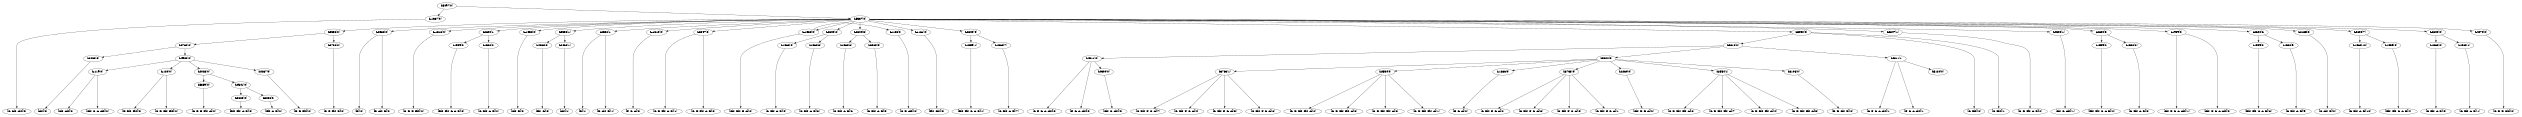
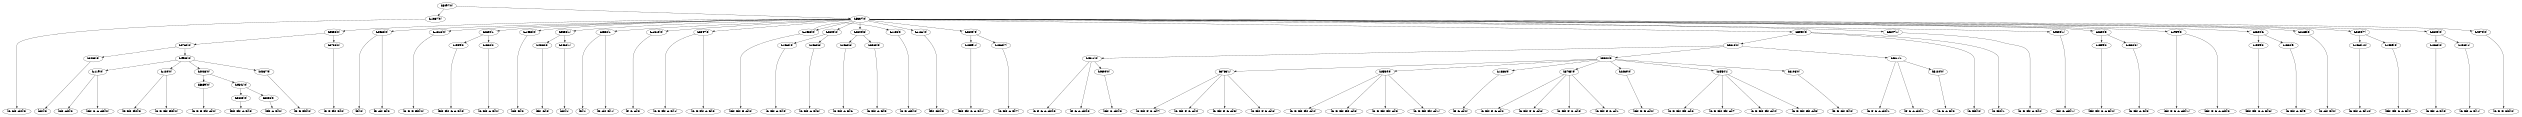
none -> (1946, 111)
